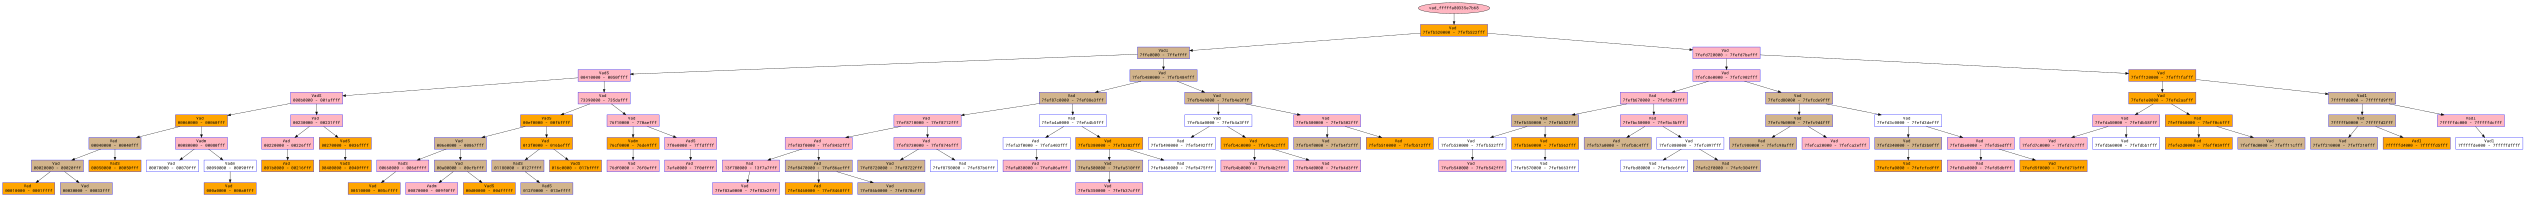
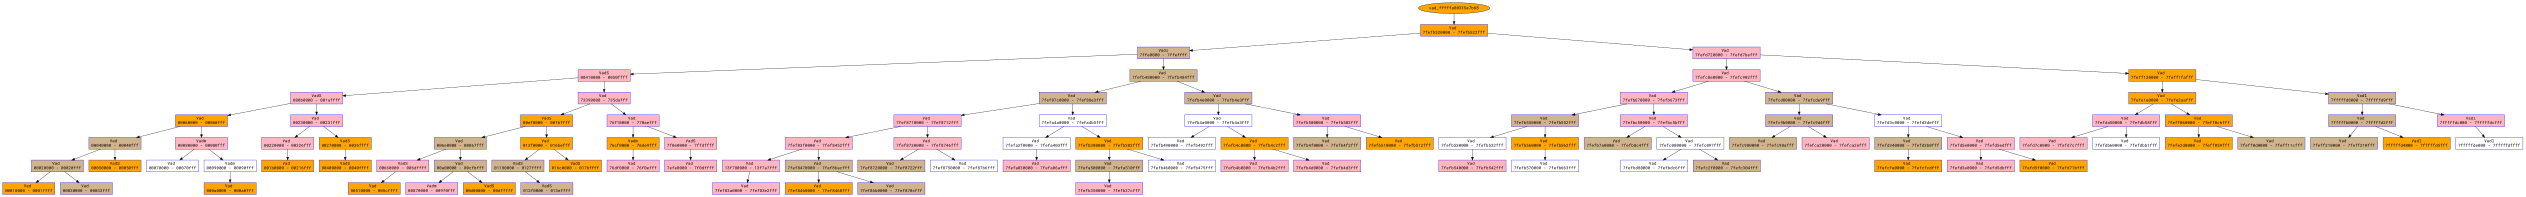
(1454, 8) -> (1454, 8)
